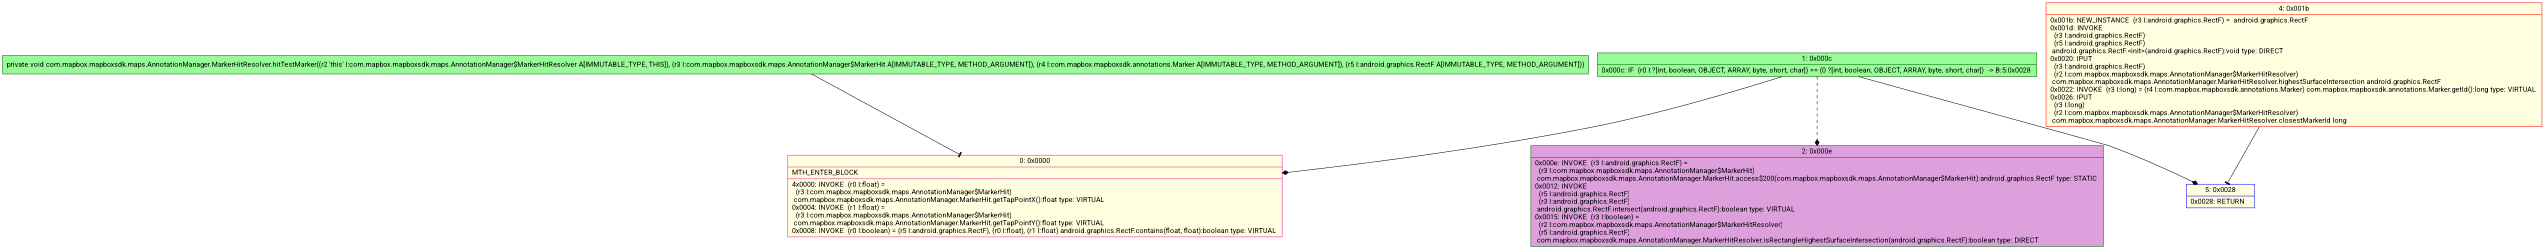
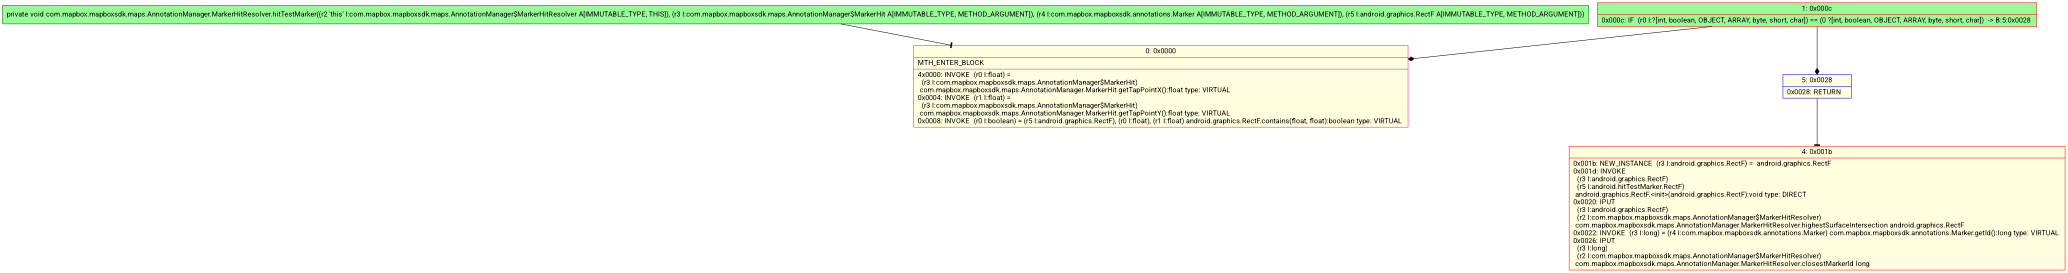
(2098, 43) -> (1629, 187)
(1817, 65) -> (1817, 15)
(2244, 154) -> (1817, 121)
(1817, 196) -> none
